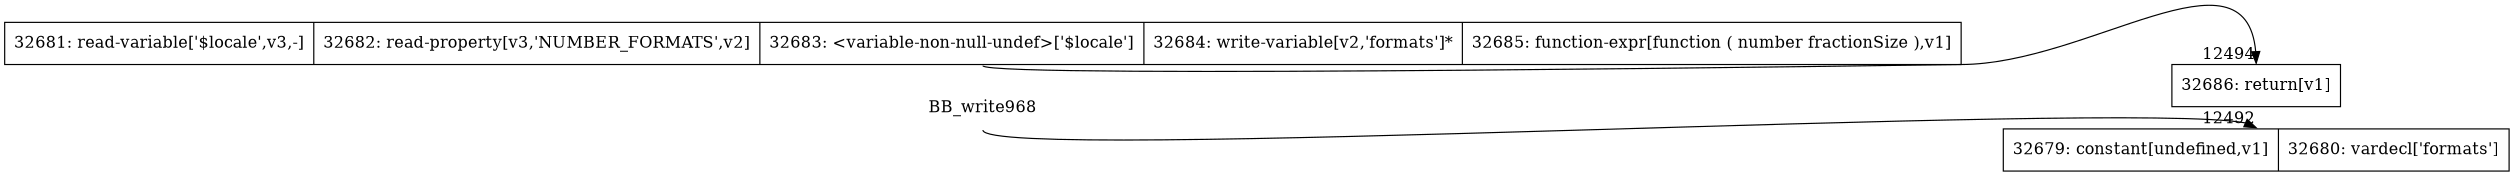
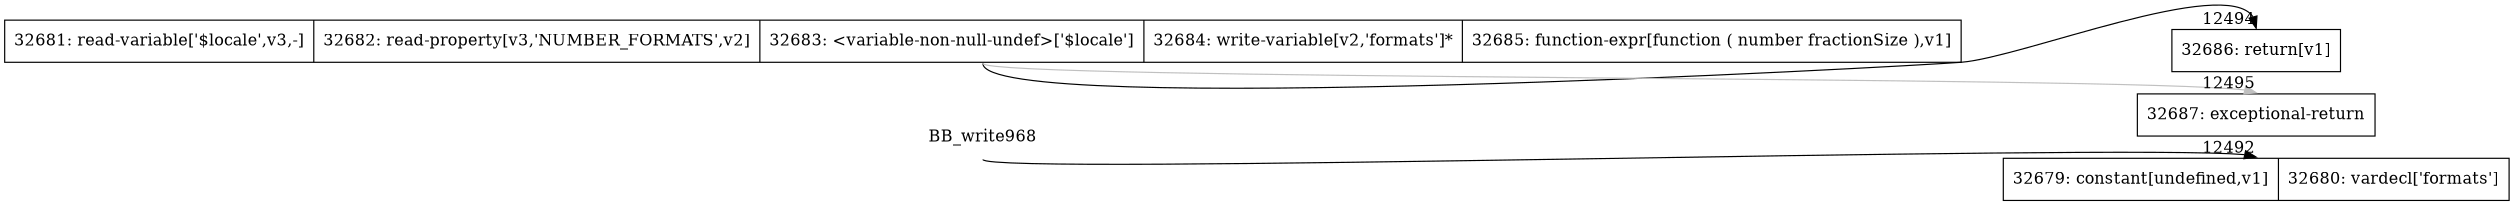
none -> (2256, 115)
